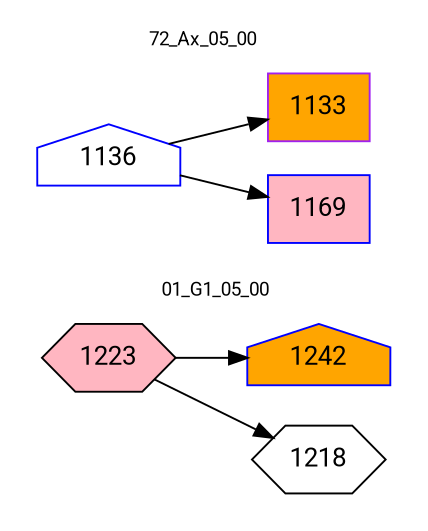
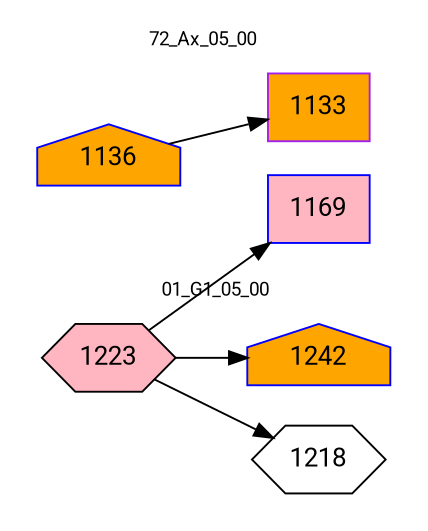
(109, 158) -> (109, 158)
(214, 184) -> (202, 292)
